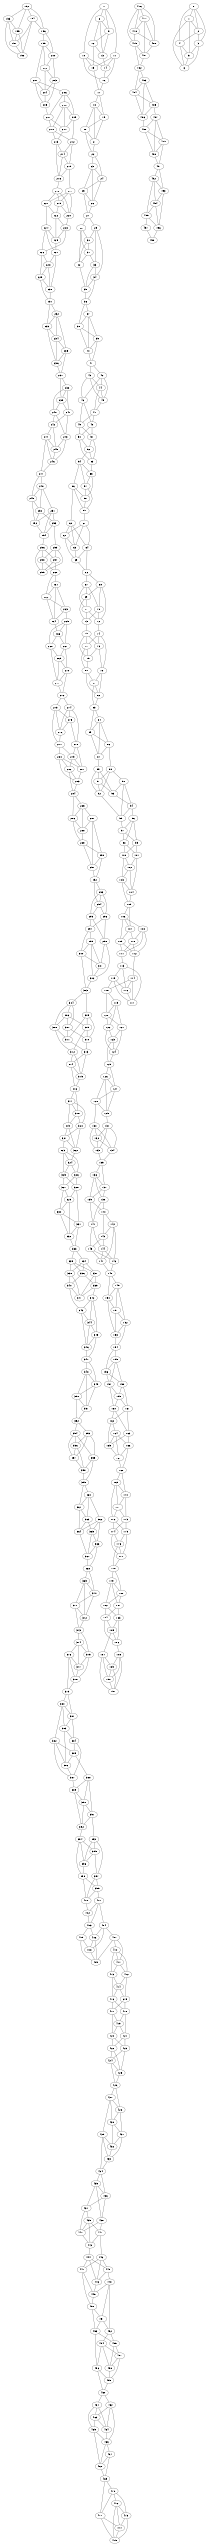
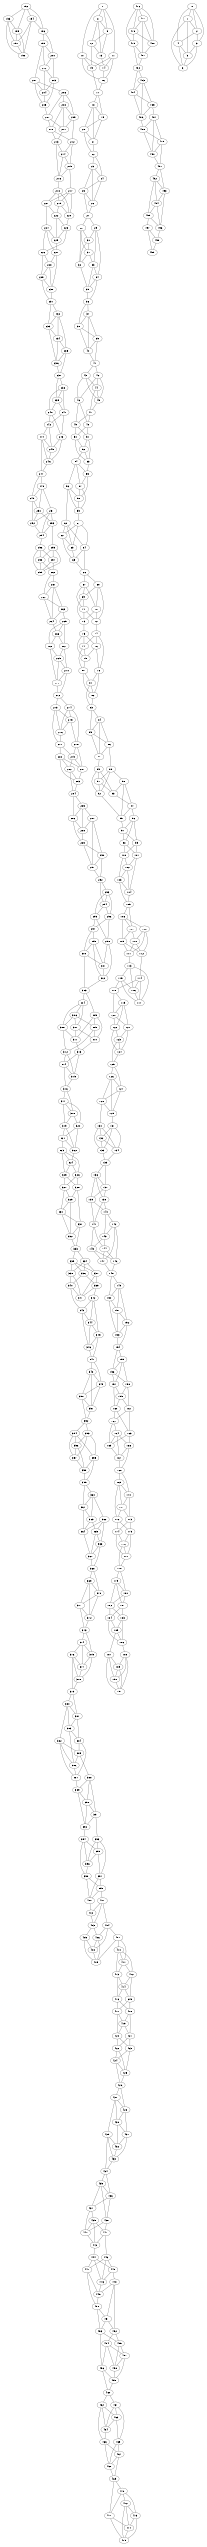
none -> (152, 252)
(100, 2436) -> (119, 2448)
